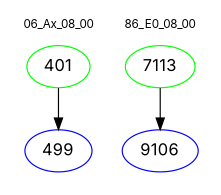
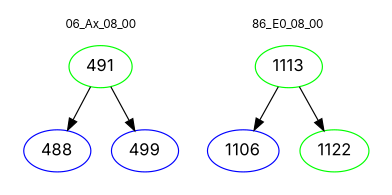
(58, 67) -> (101, 67)
(160, 67) -> (289, 67)
none -> (57, 151)
(160, 151) -> (243, 151)
none -> (334, 151)
